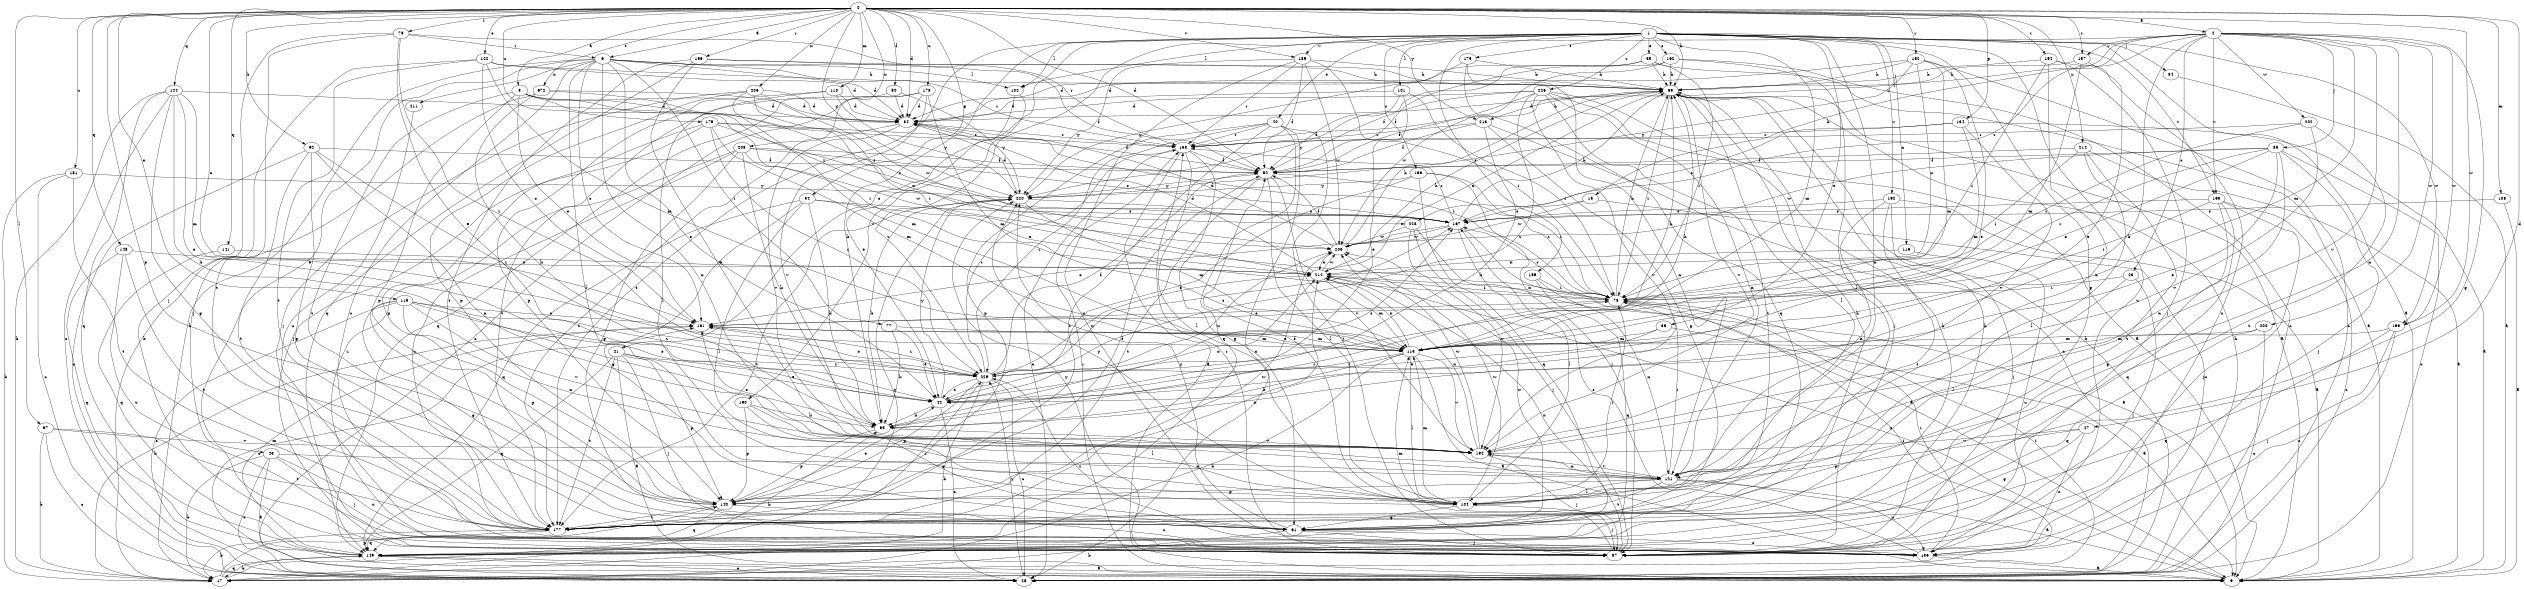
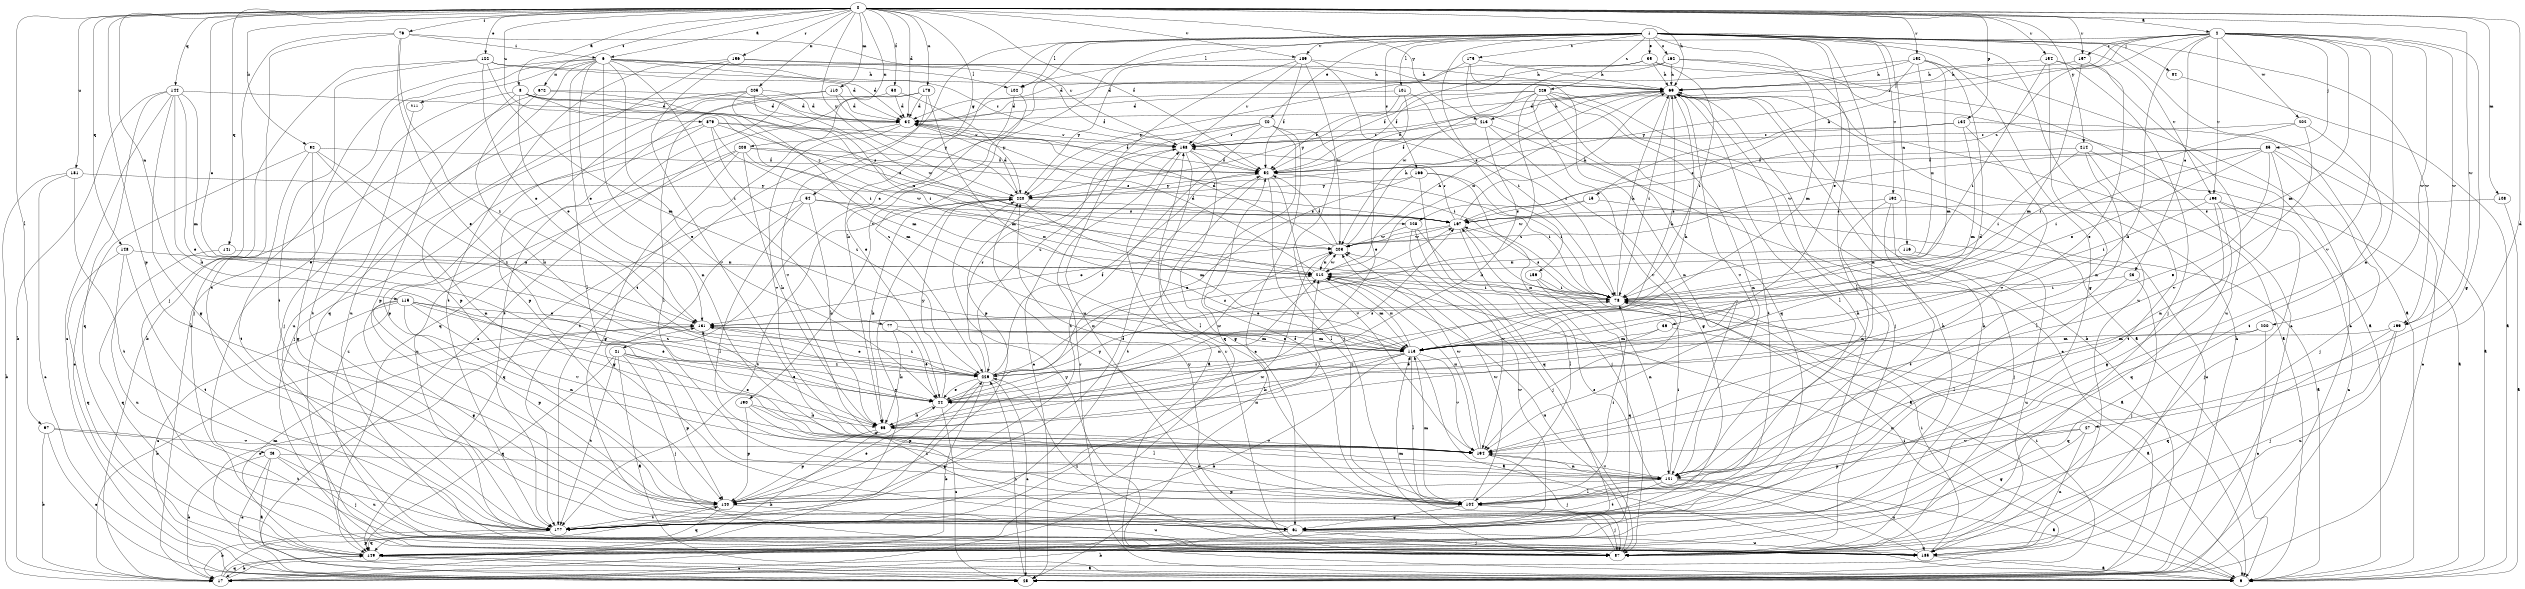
(1135, 91) -> (1134, 91)
(710, 122) -> (710, 122)
(1982, 237) -> (1981, 237)
